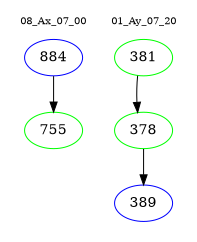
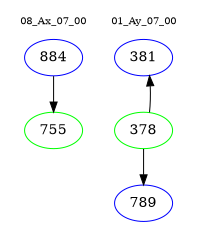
(144, 22) -> (144, 22)
(144, 58) -> (144, 58)
(137, 89) -> (150, 99)
(144, 203) -> (144, 203)
